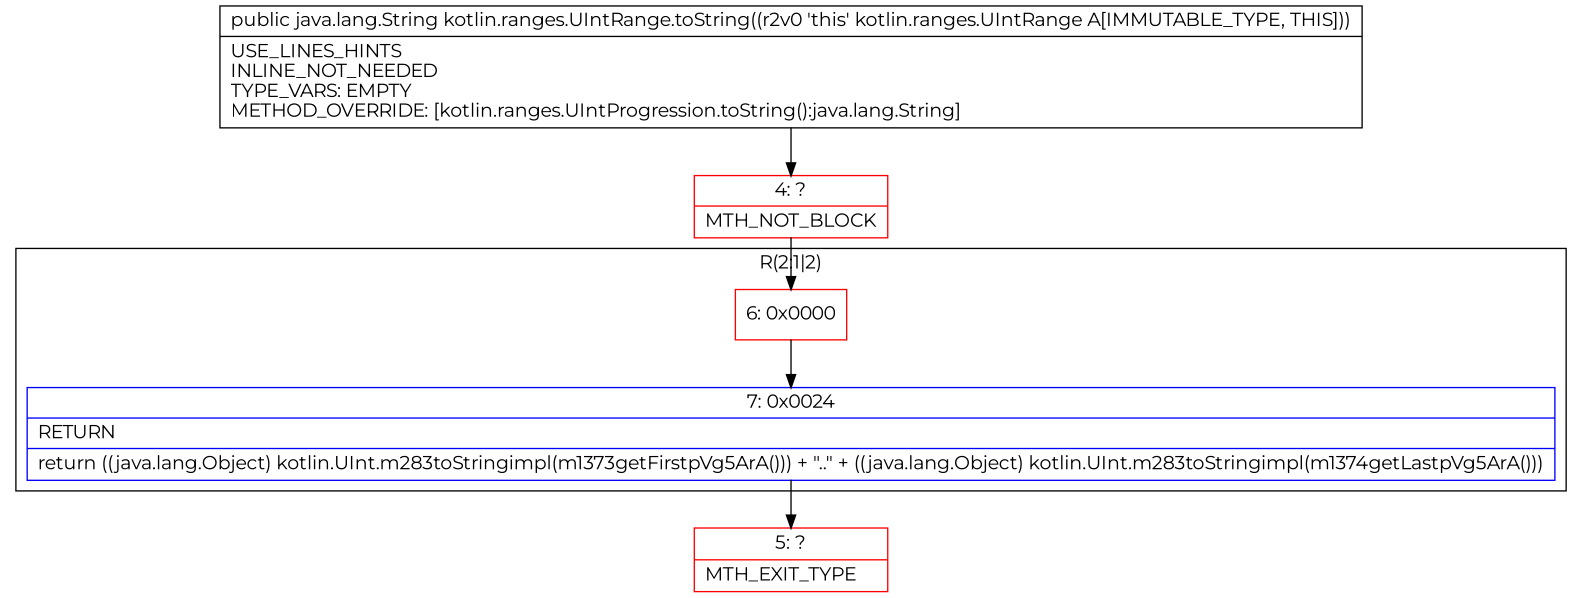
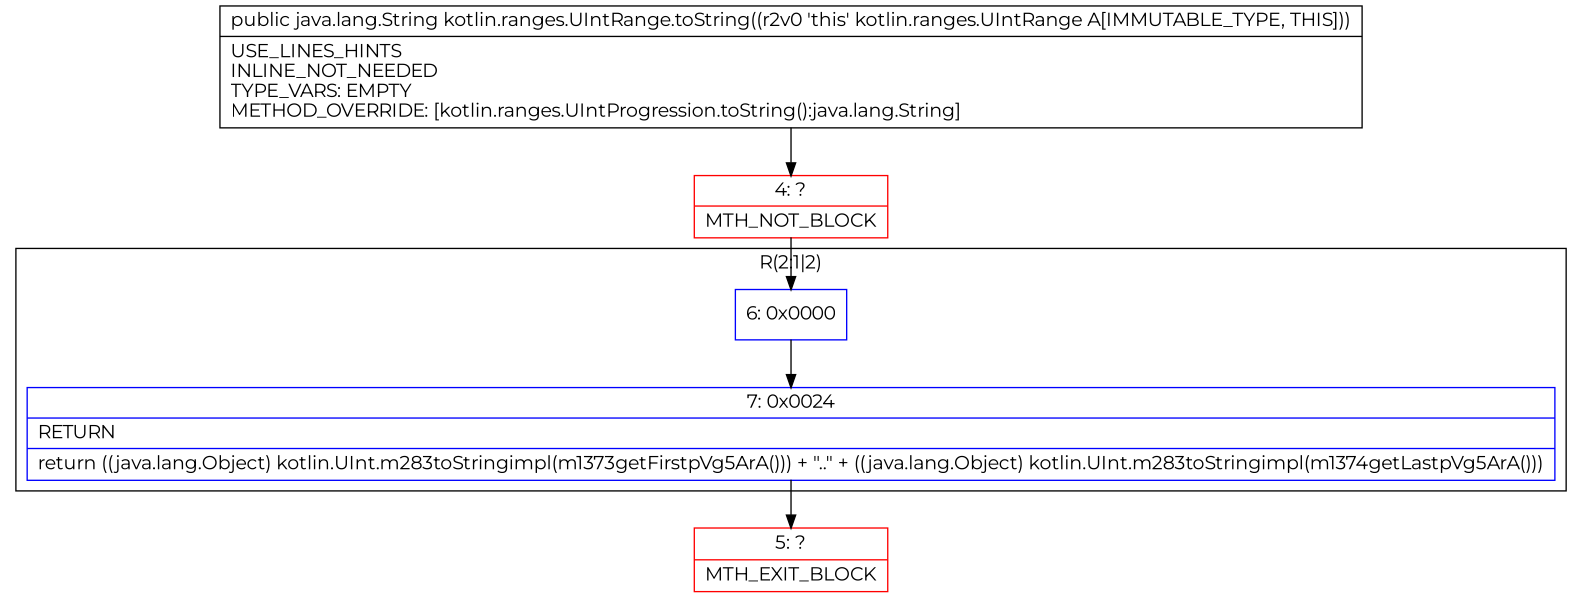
(791, 315) -> (791, 315)
(781, 575) -> (791, 575)
